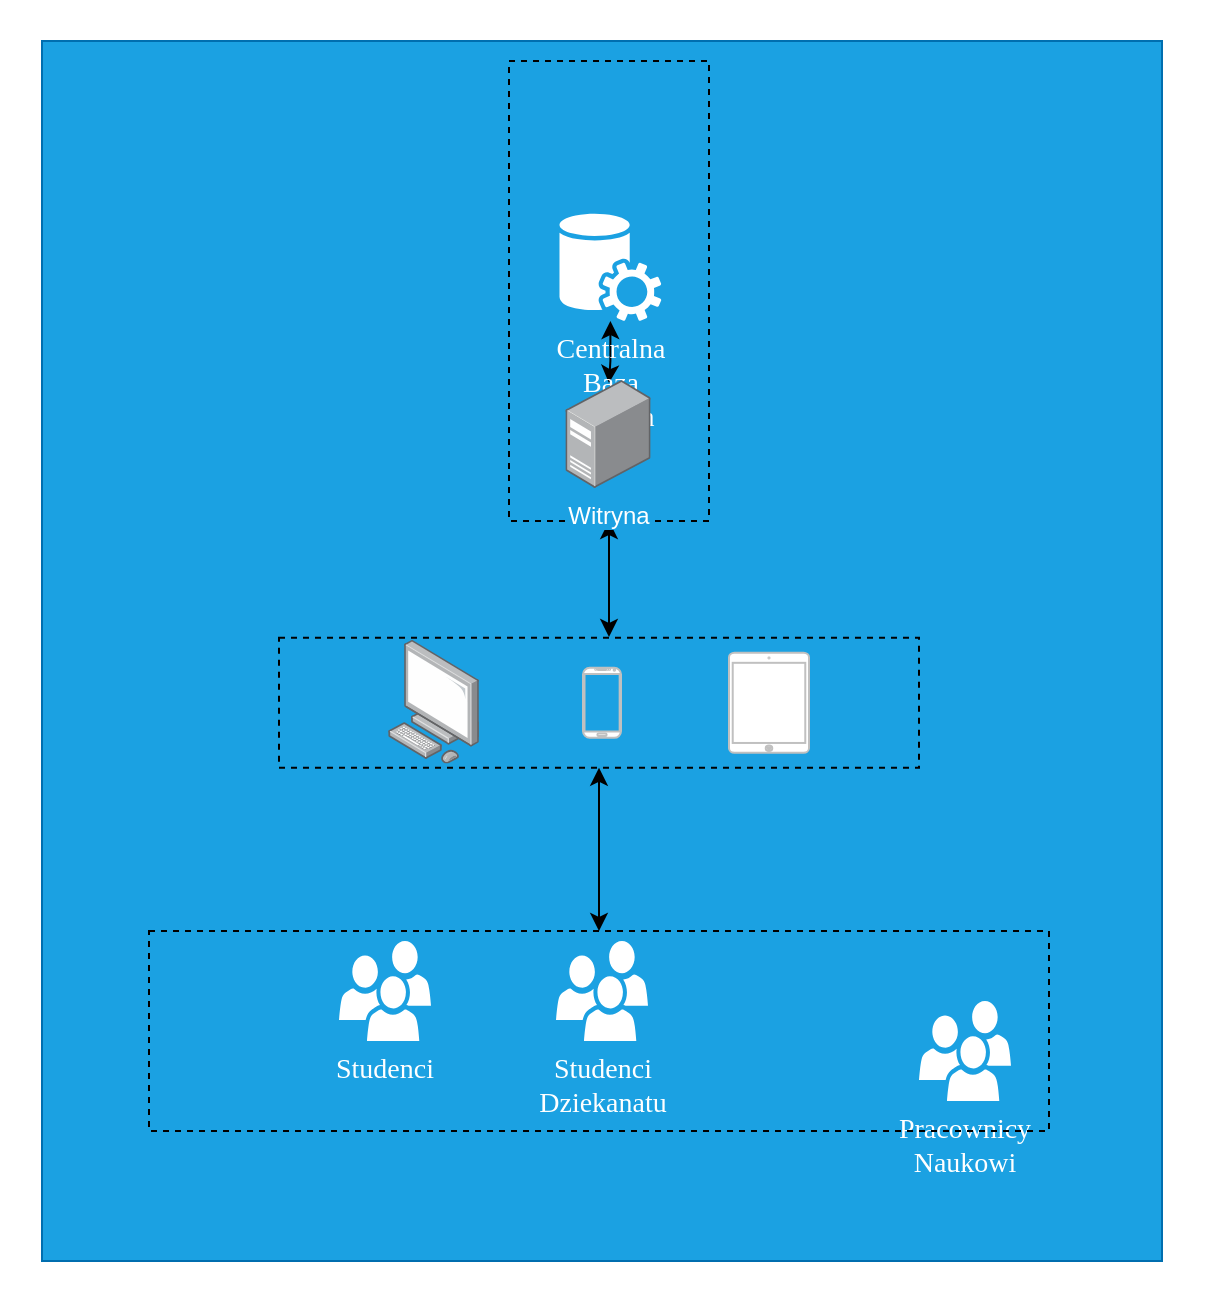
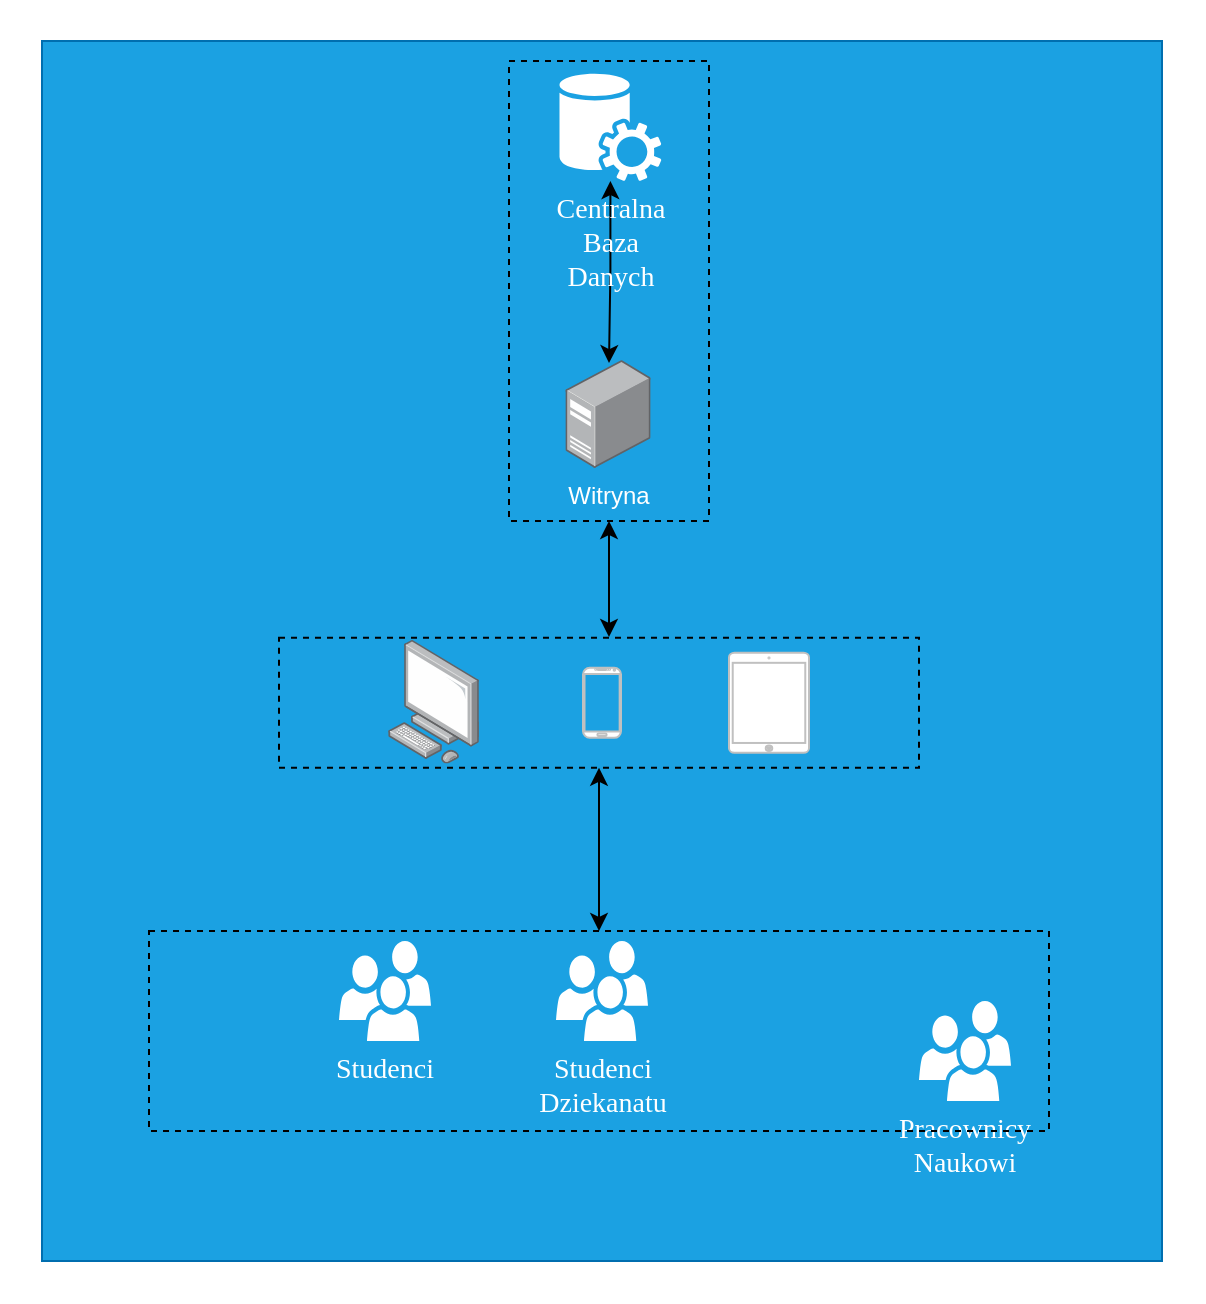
(610, 267) -> (610, 127)
(609, 435) -> (609, 415)
